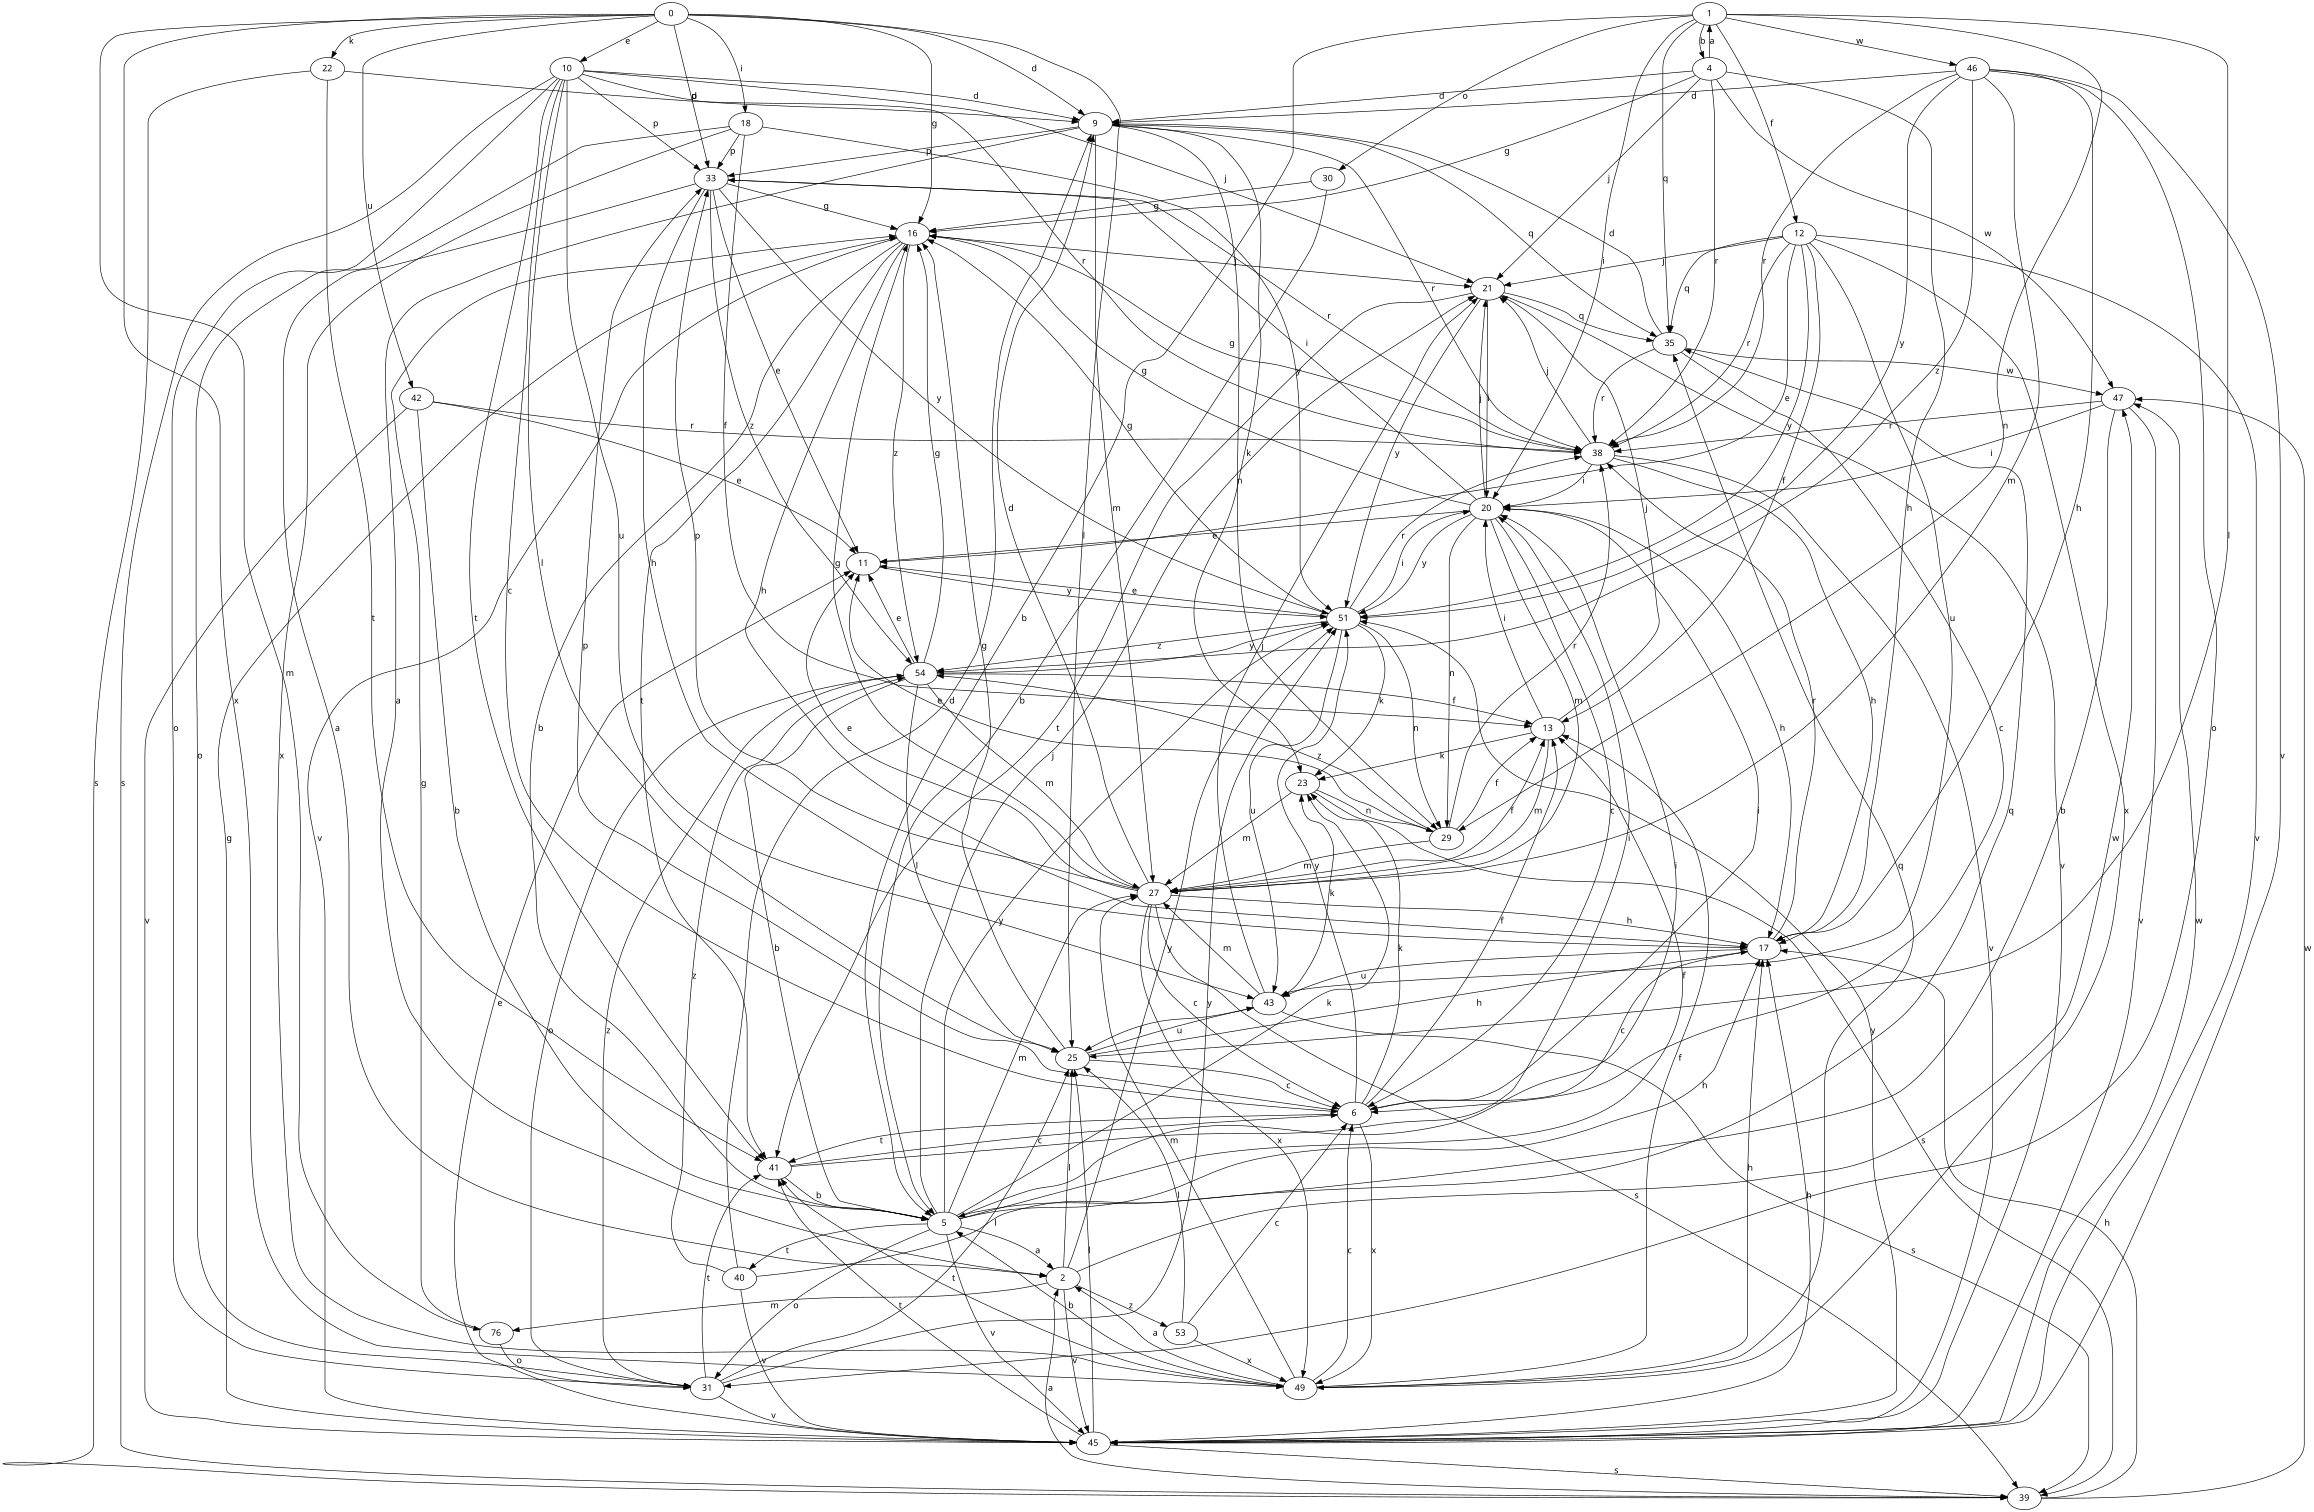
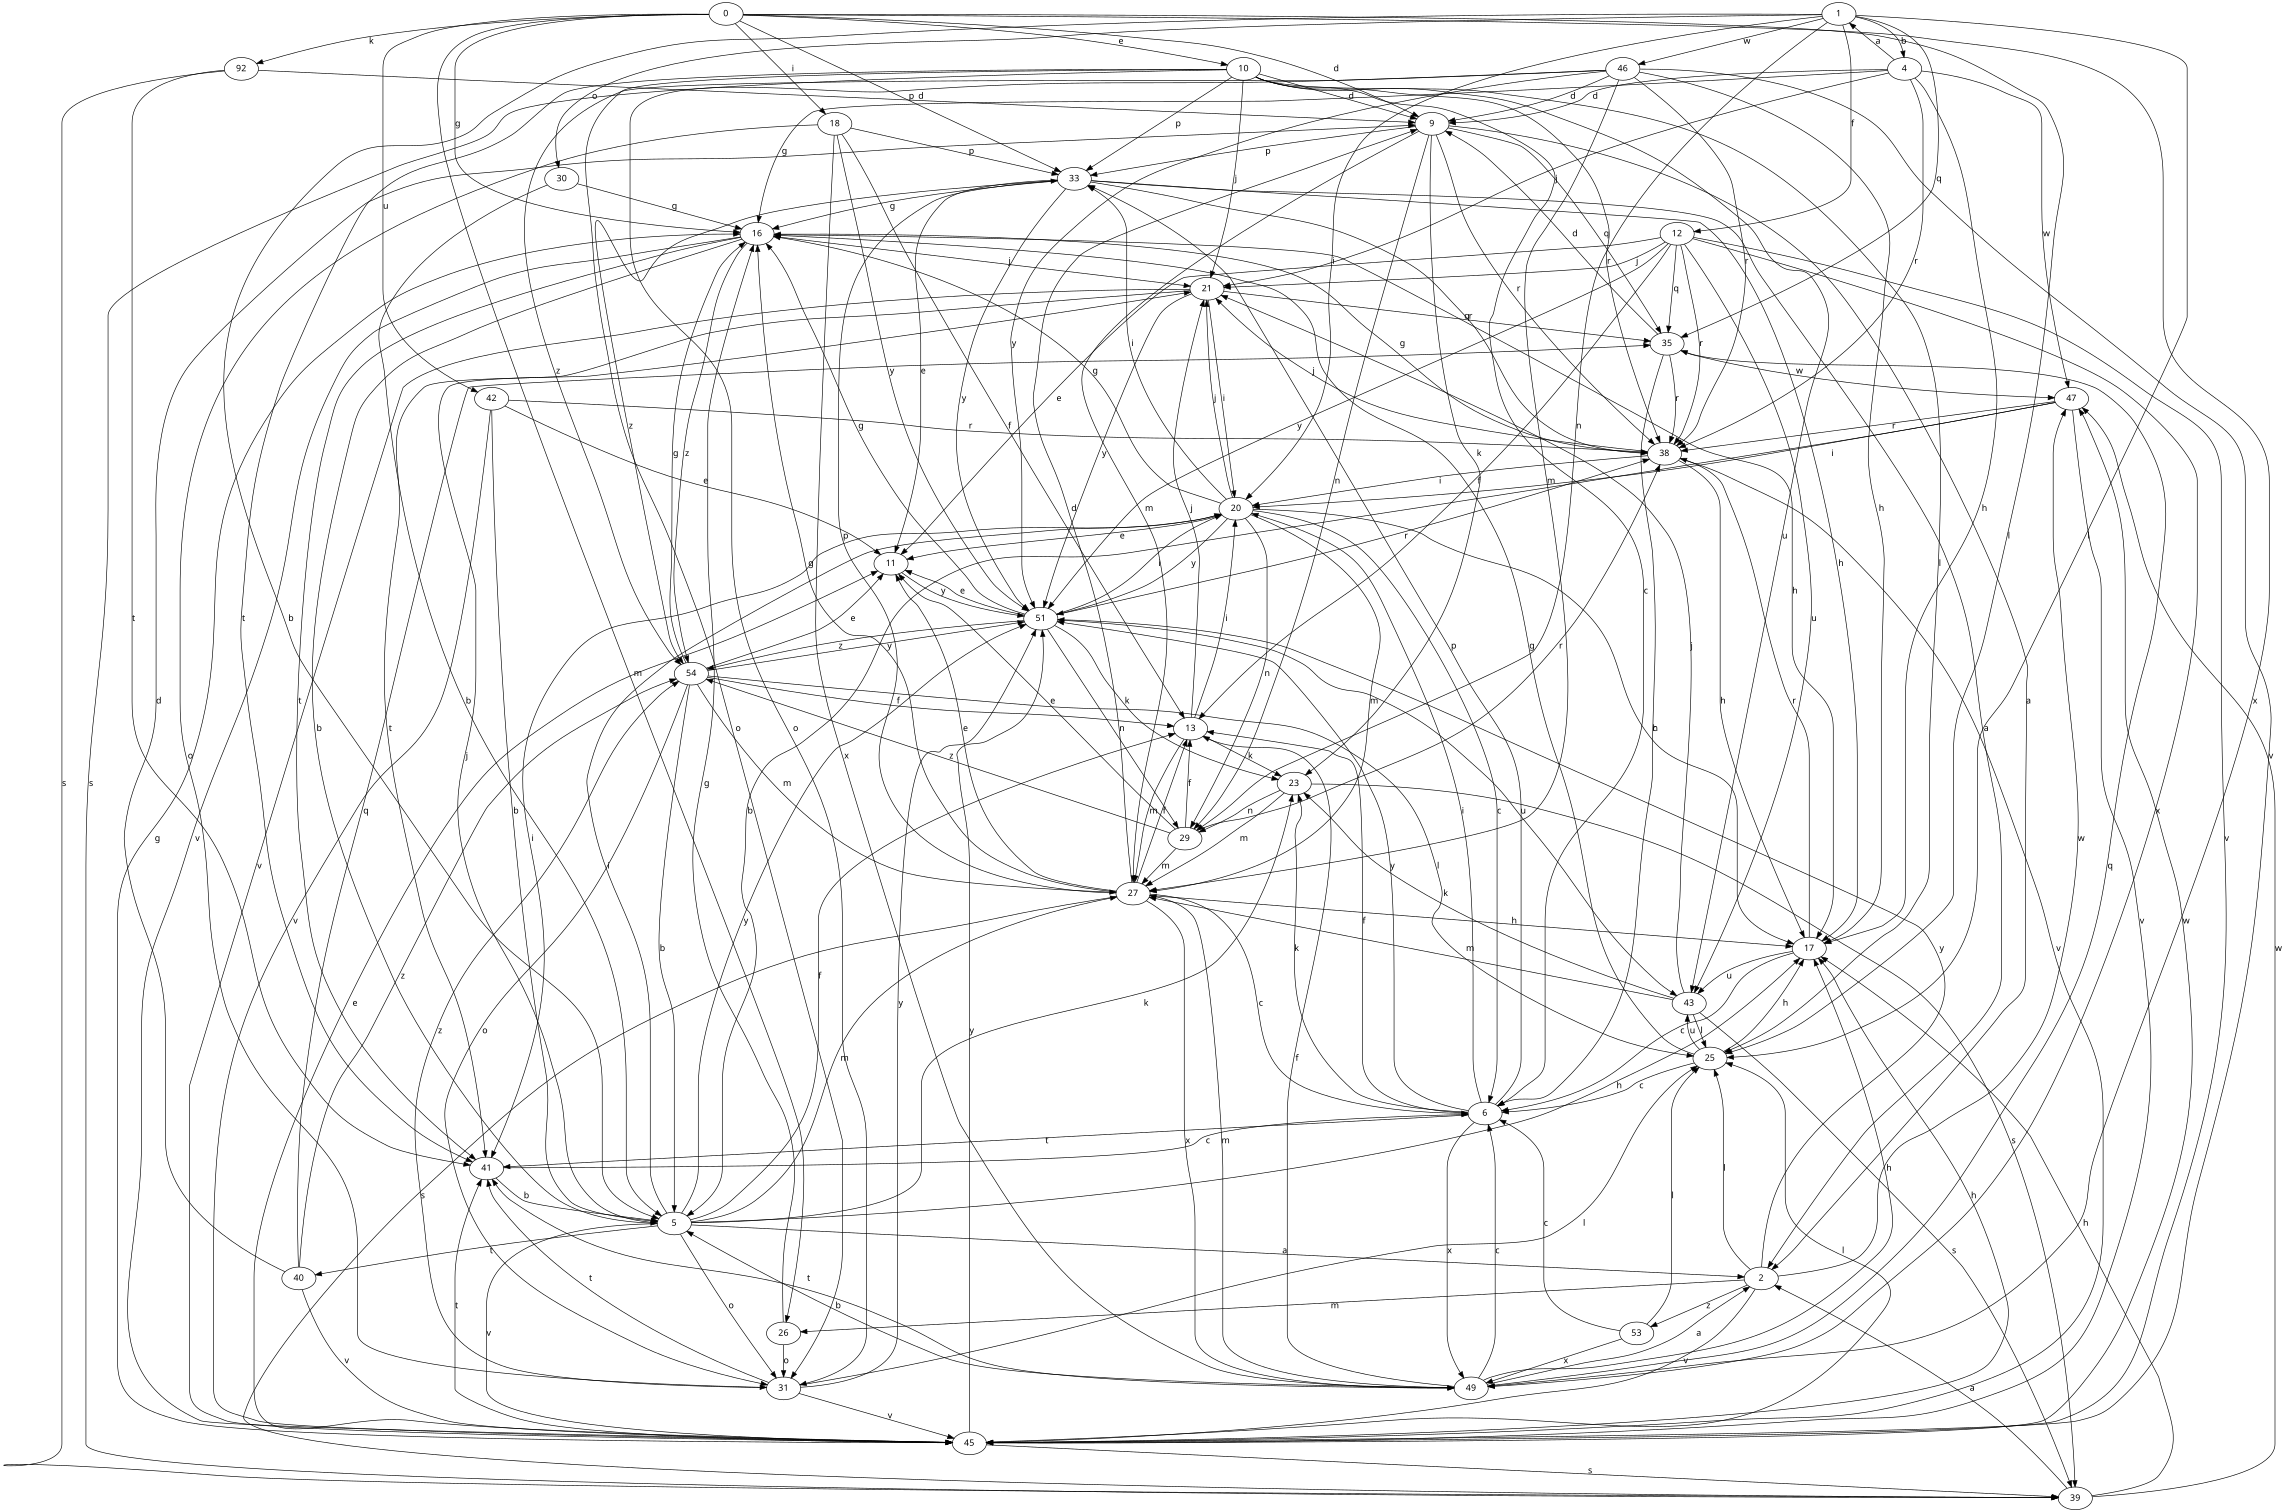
(328, 69) -> (241, 69)
(1435, 1120) -> (643, 621)
(496, 1333) -> (784, 1333)
